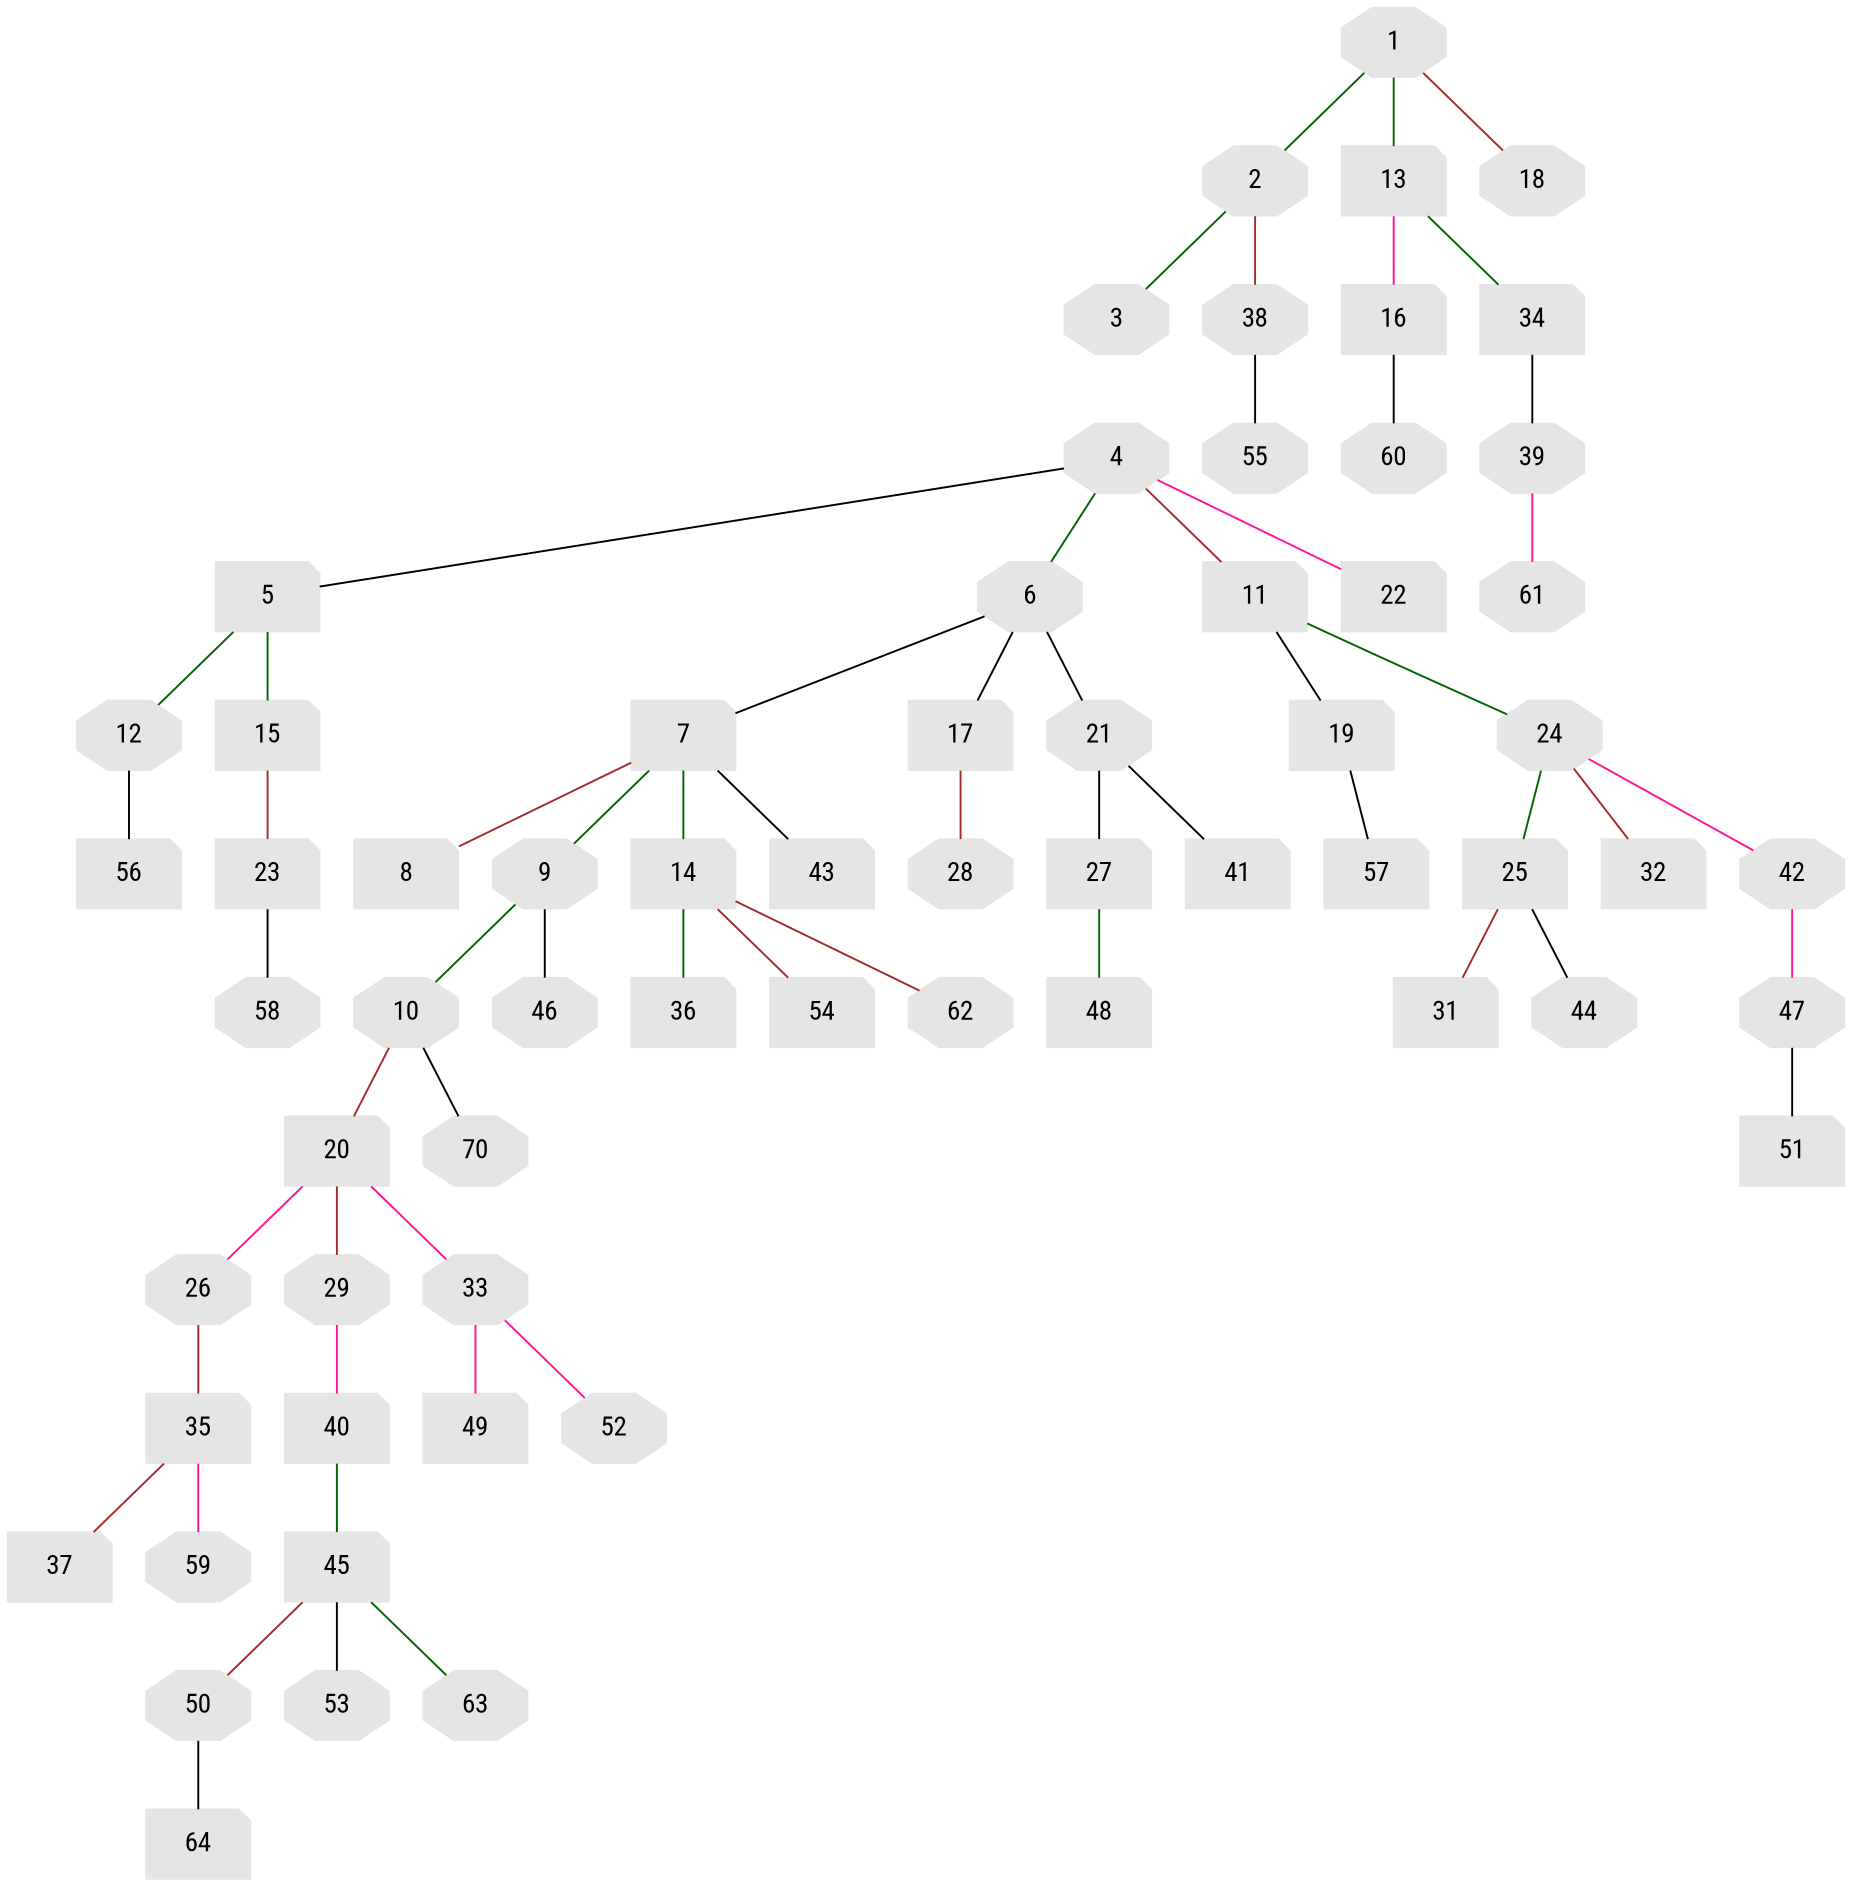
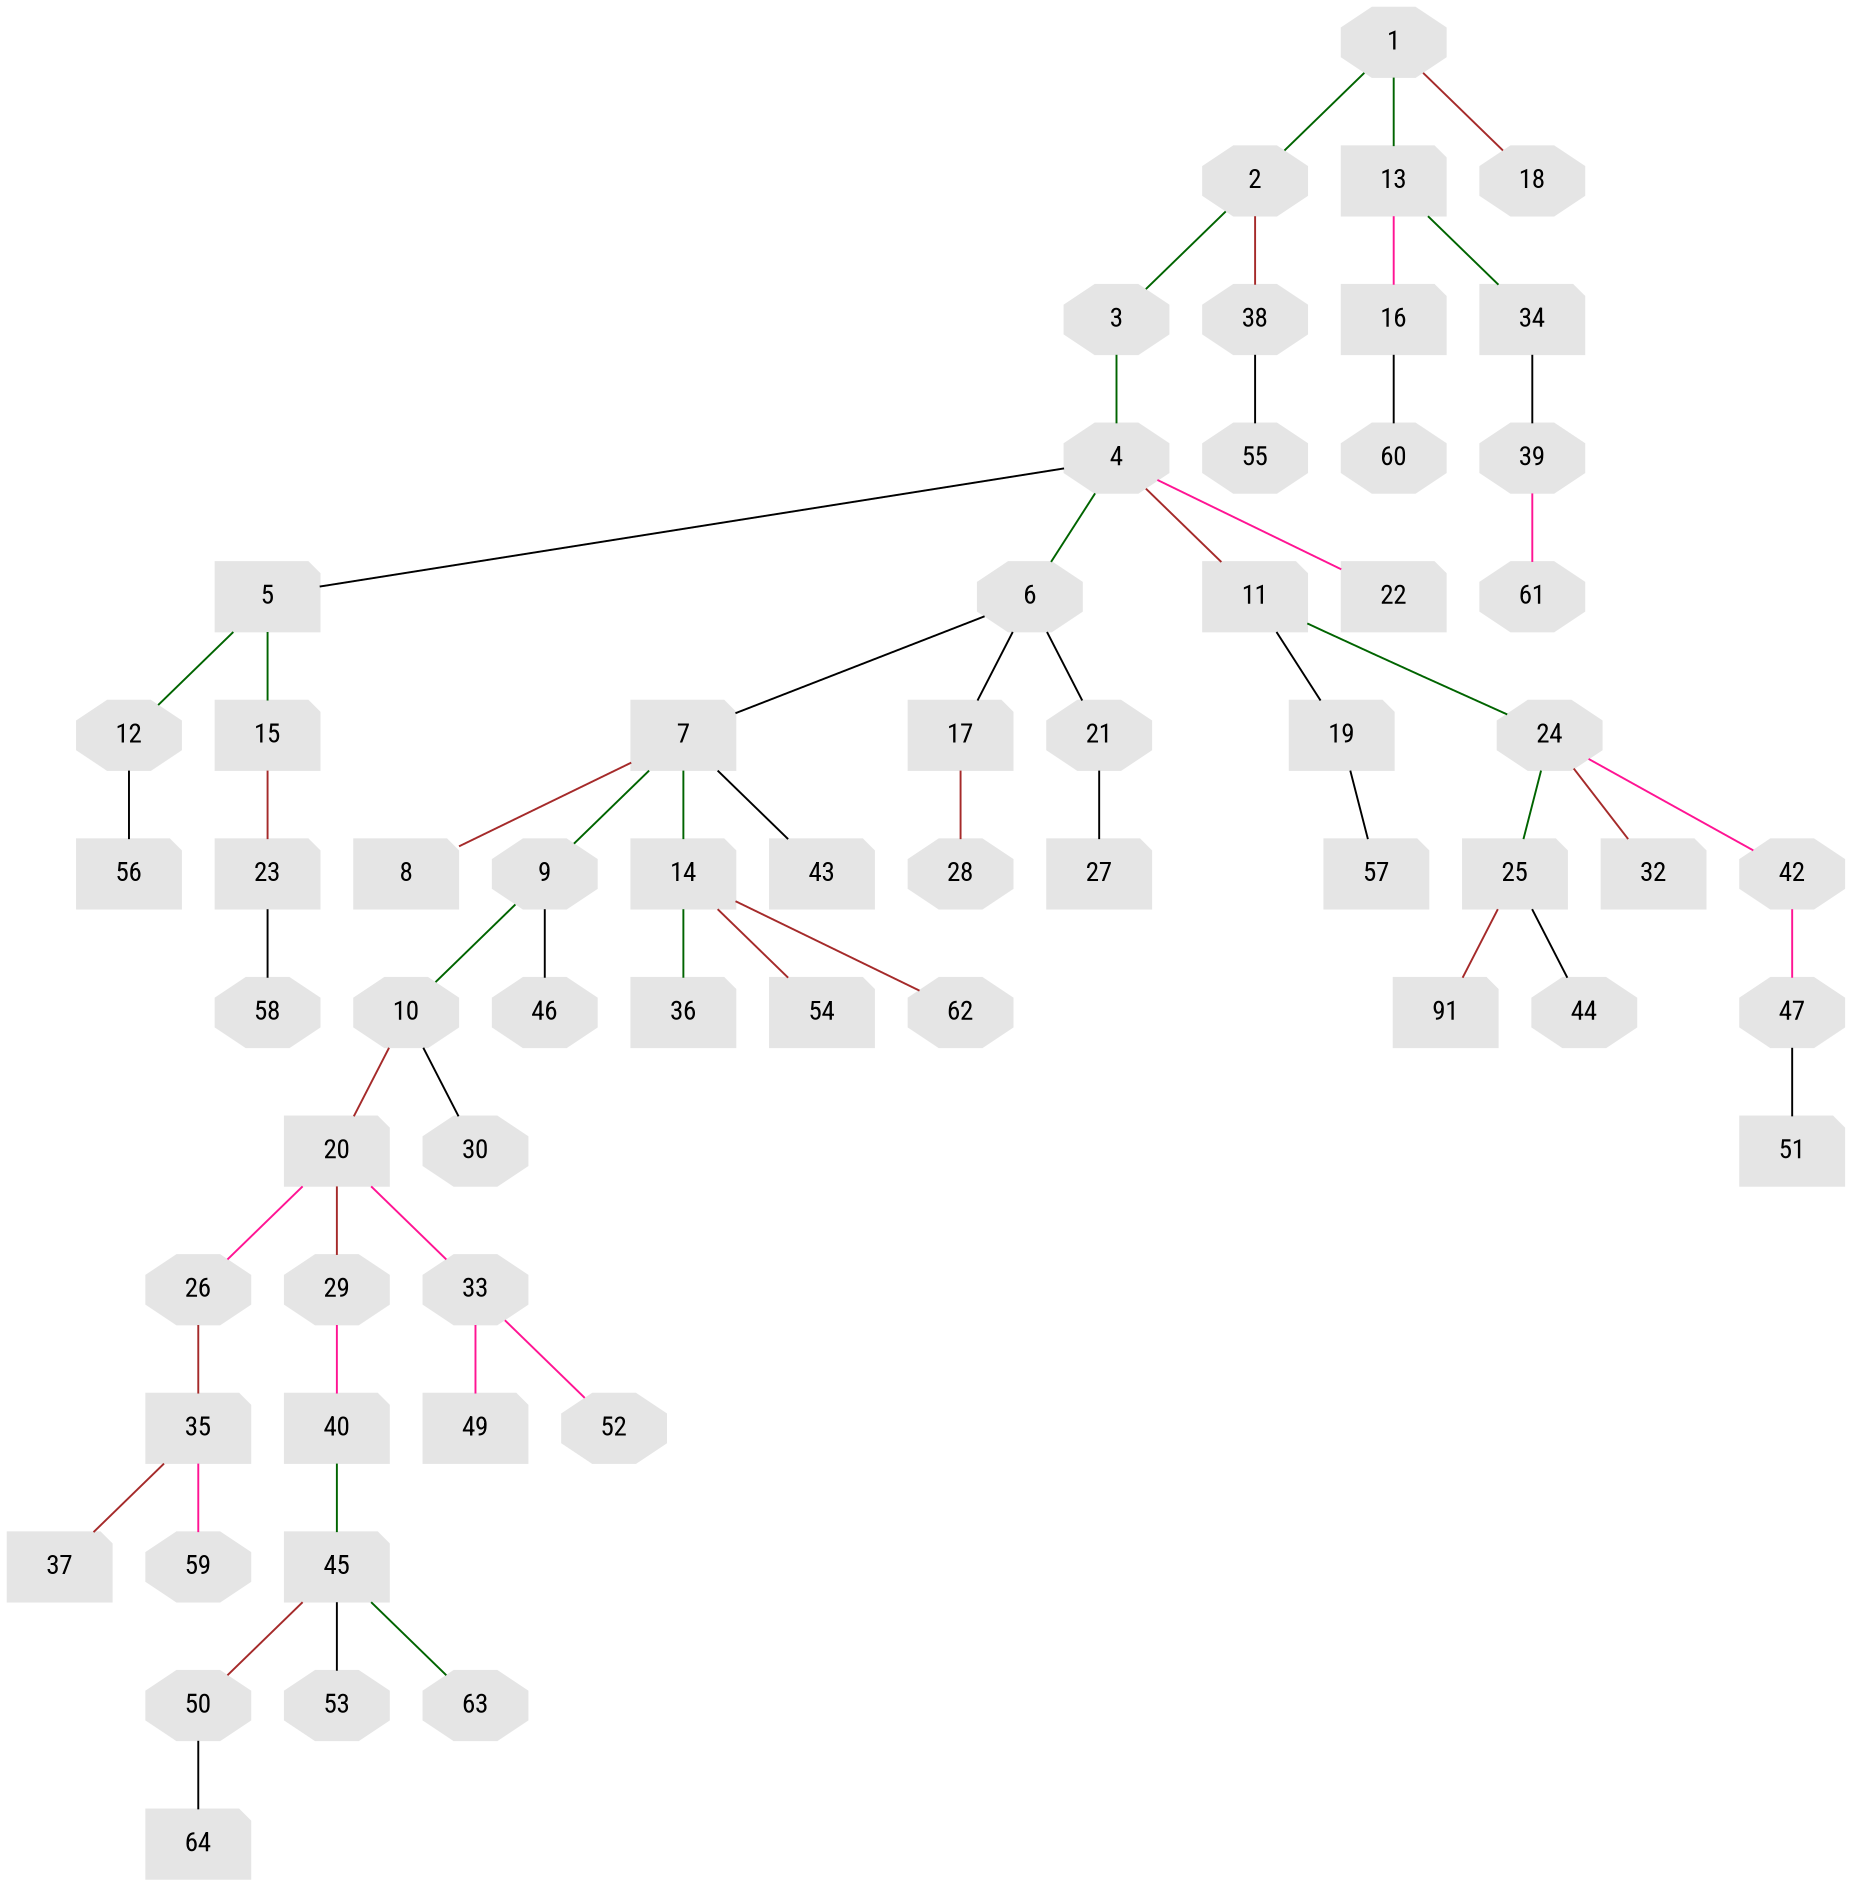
none -> (1116, 389)
(1238, 874) -> none
(1099, 1013) -> none
(1446, 1013) -> (1446, 1013)
(475, 1151) -> (475, 1151)
